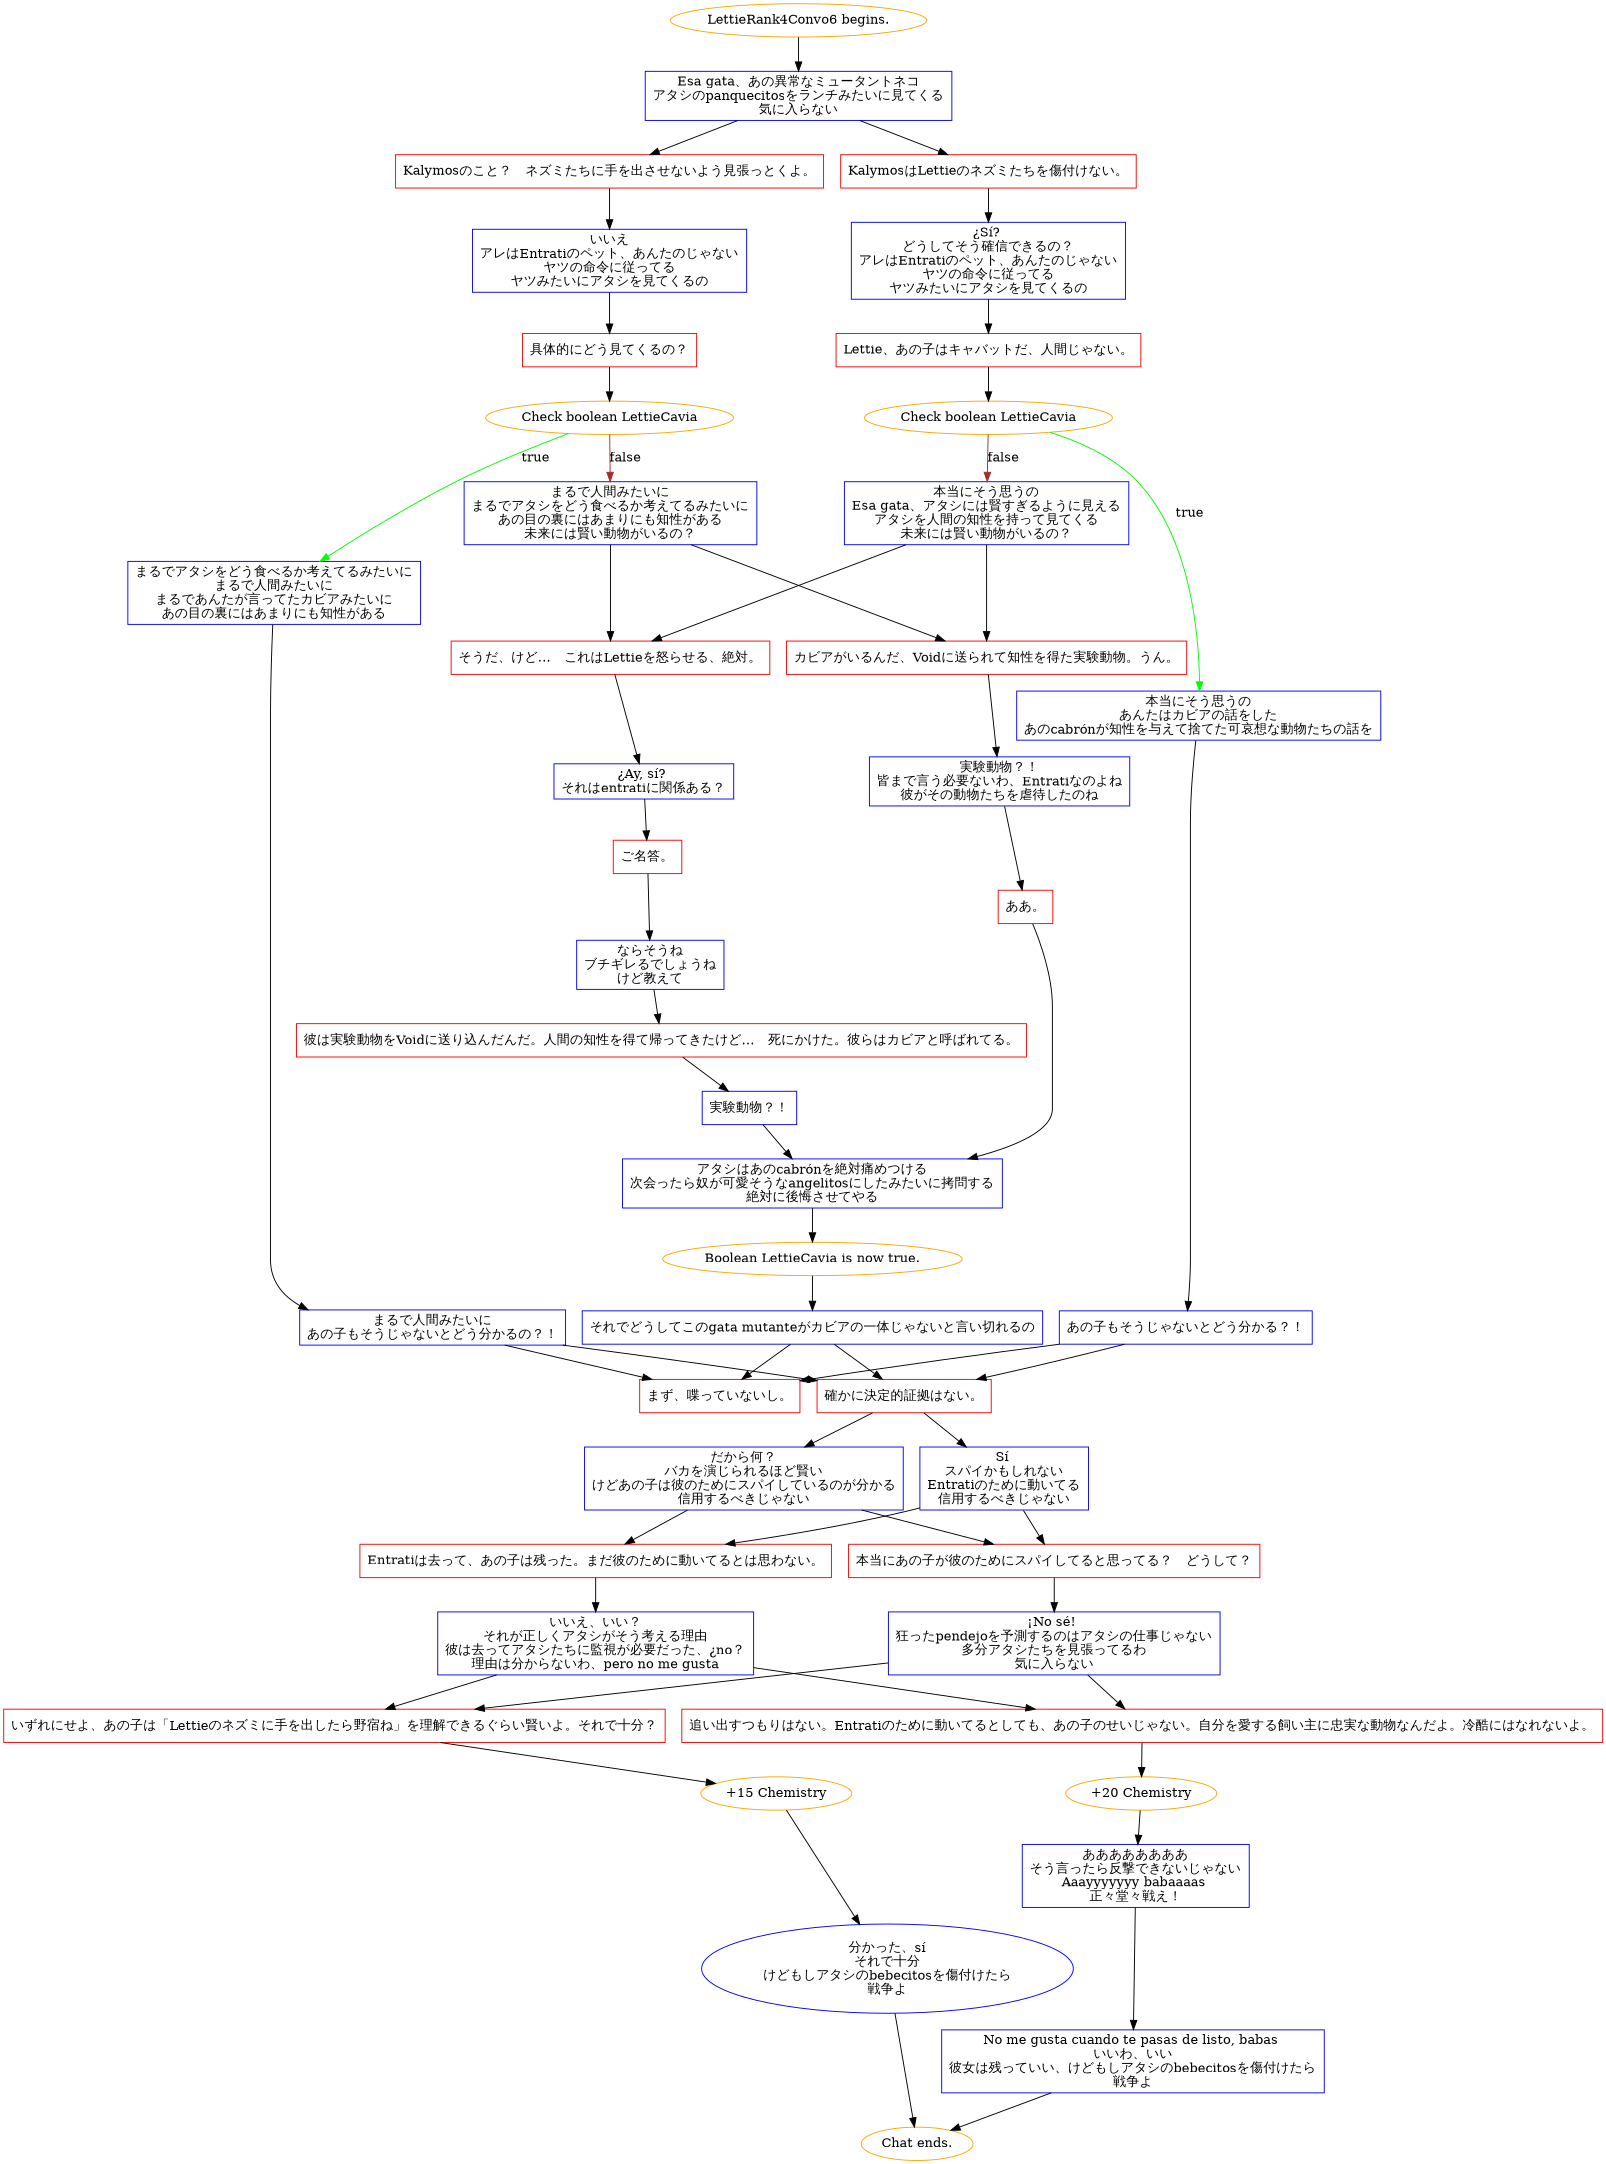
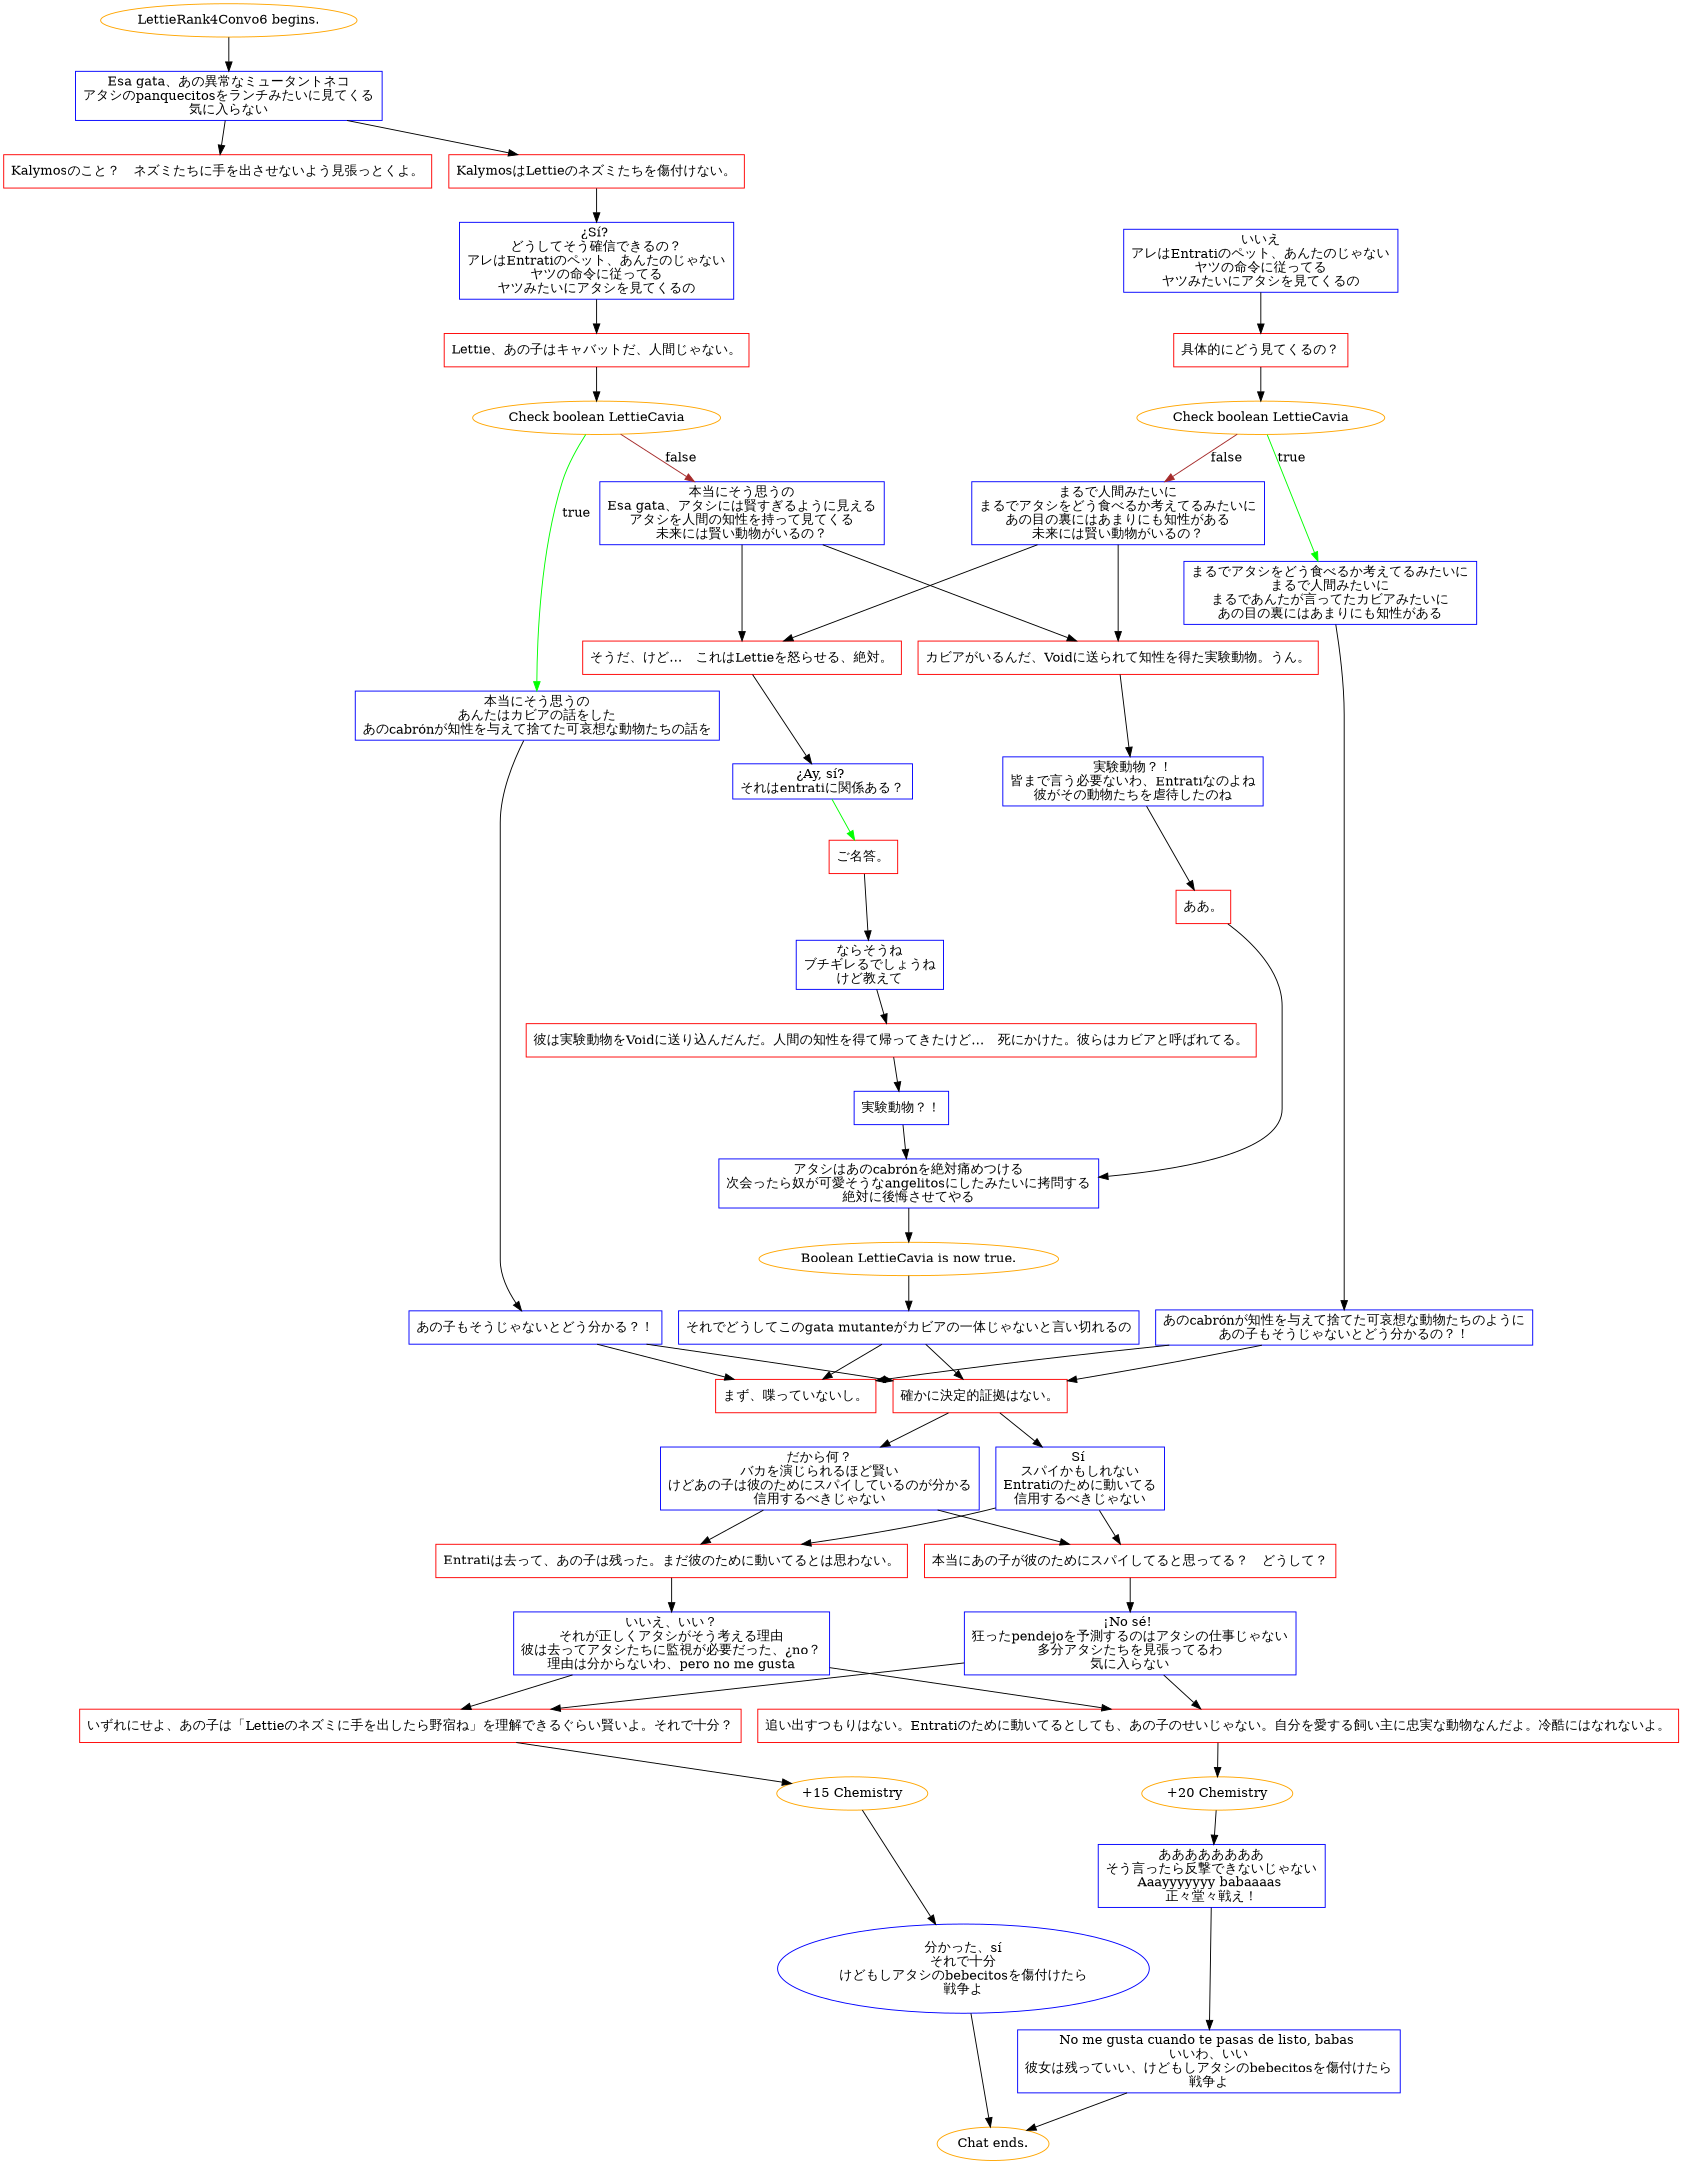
(610, 204) -> none
(645, 815) -> (841, 816)
(433, 1328) -> (1344, 1328)
